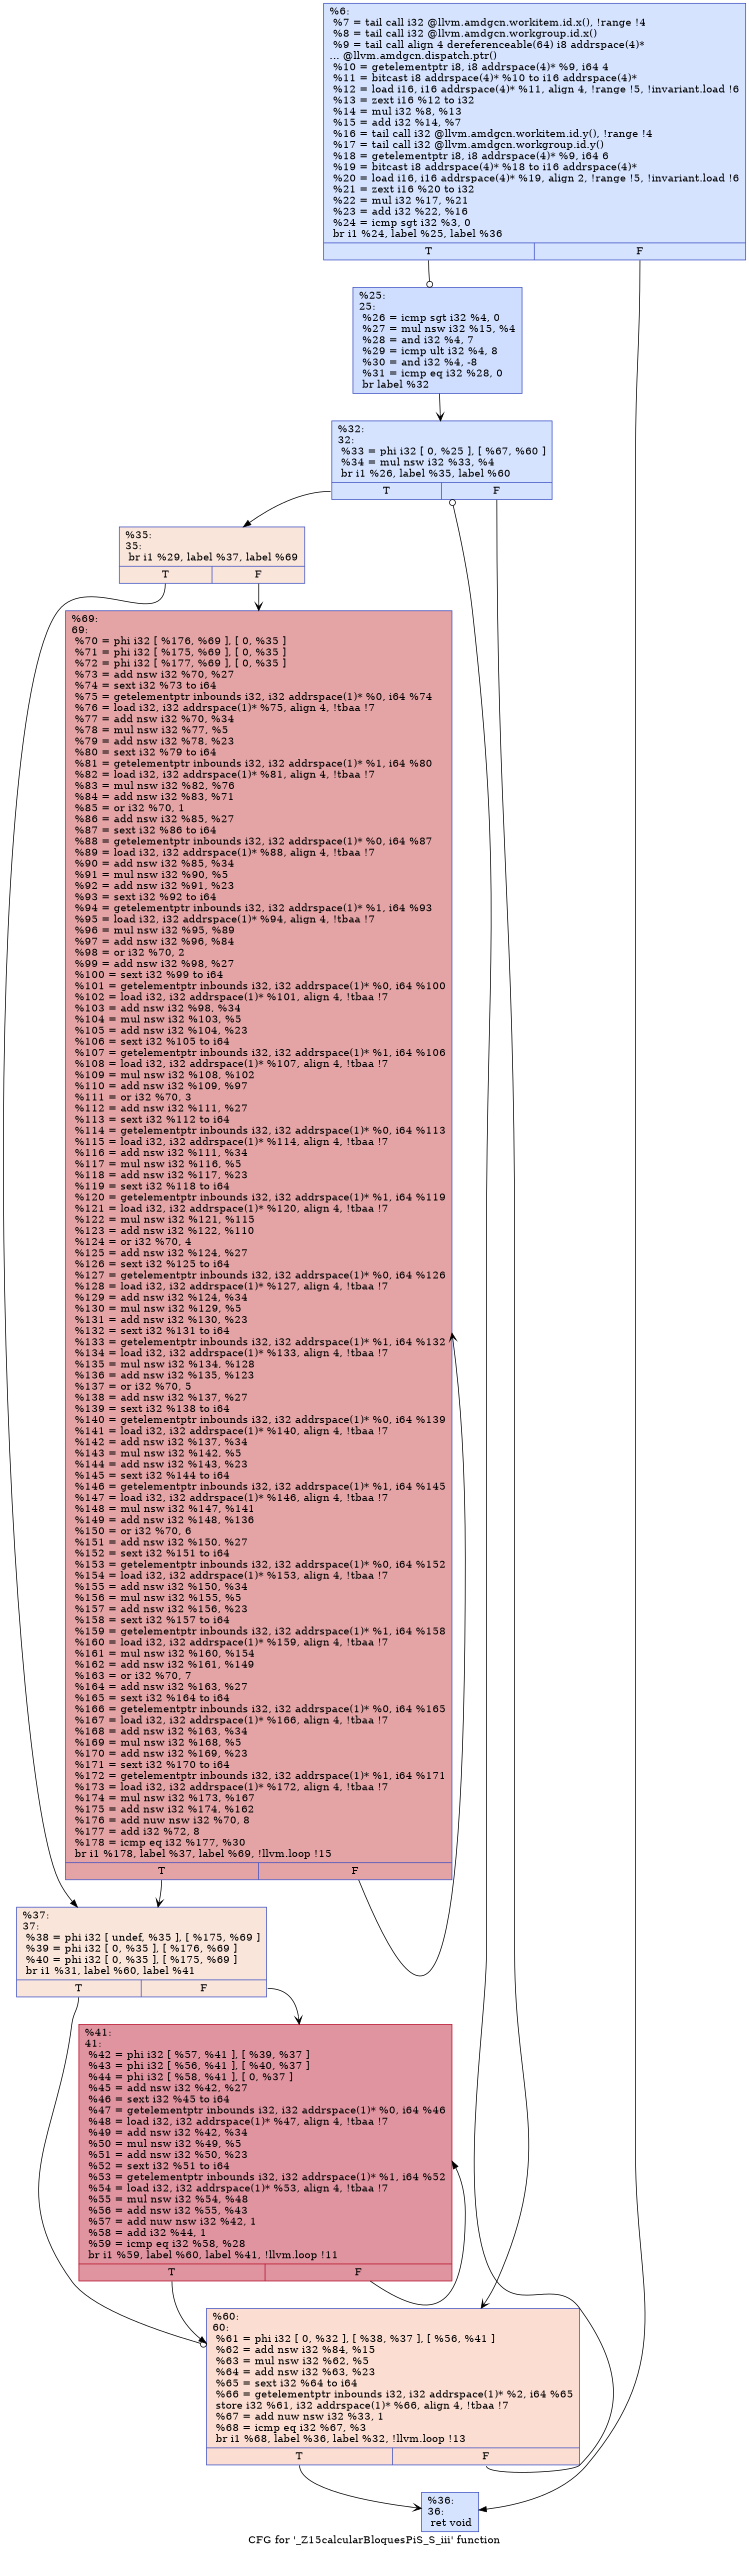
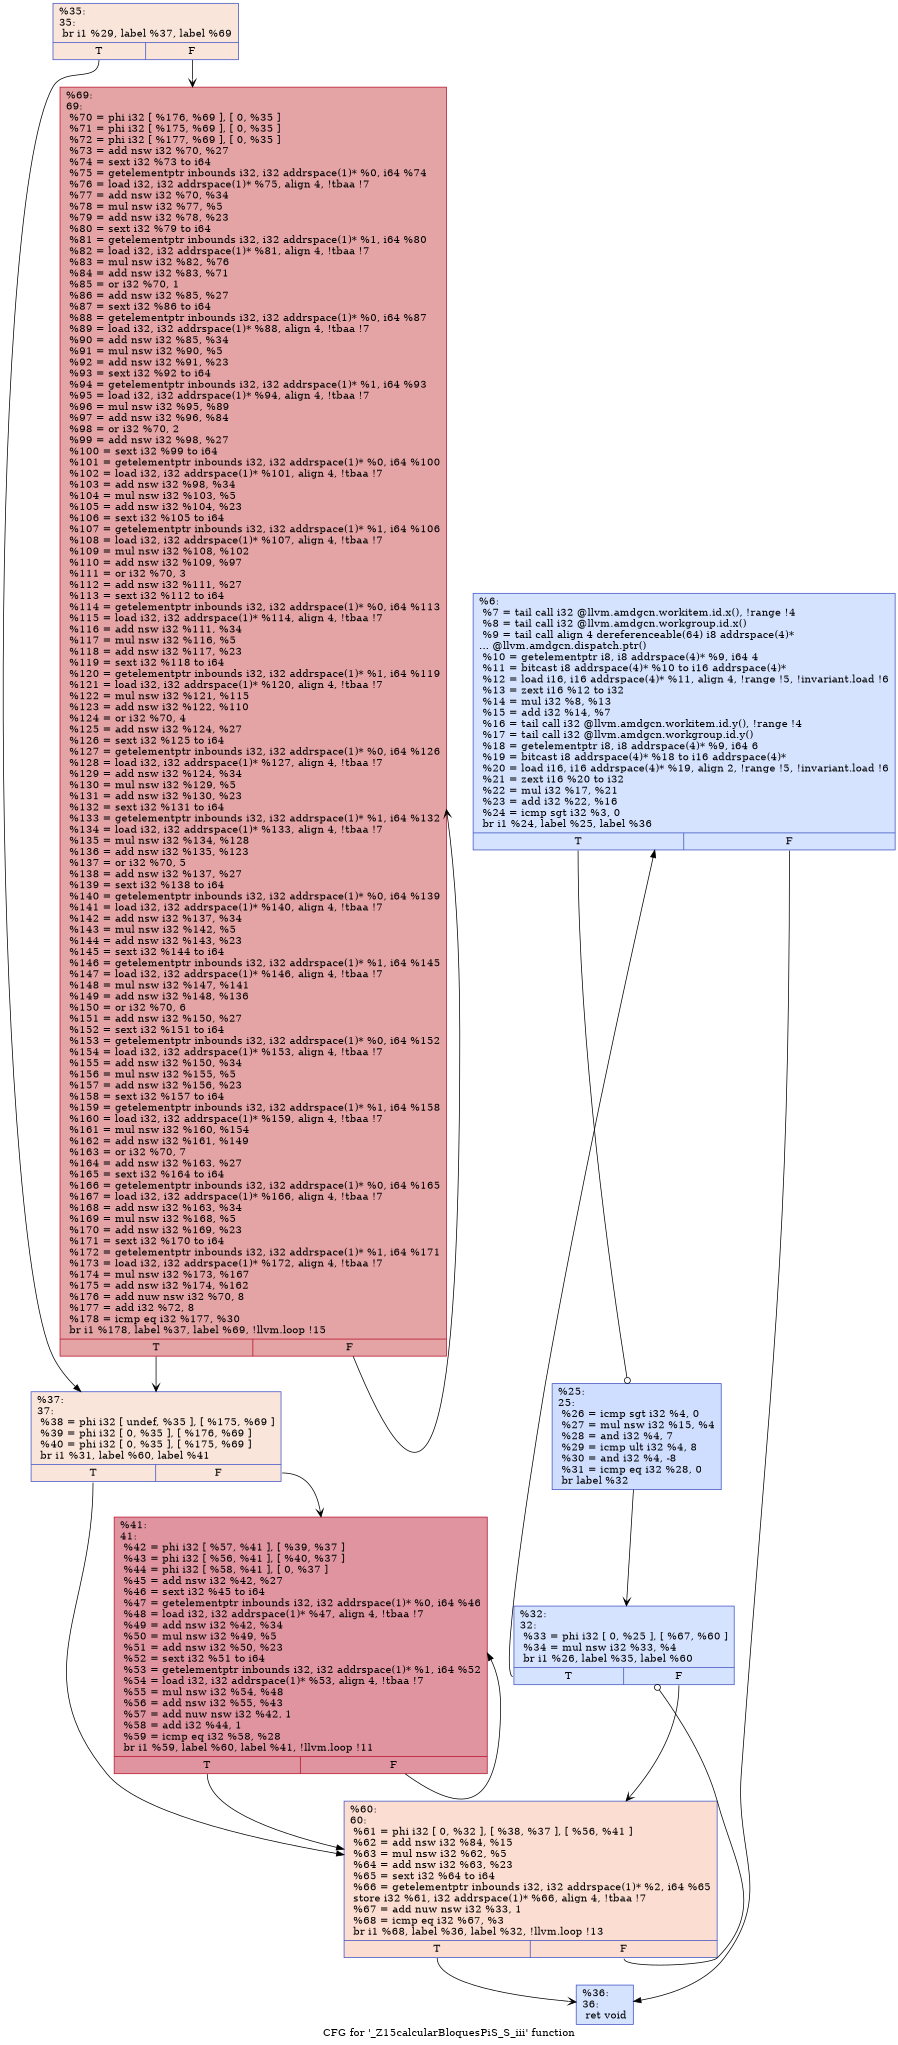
(288, 501) -> (567, 1265)
(259, 1245) -> (253, 722)
(41, 2213) -> (91, 1750)
